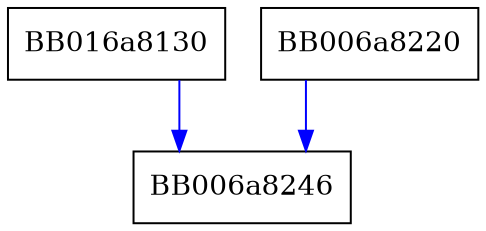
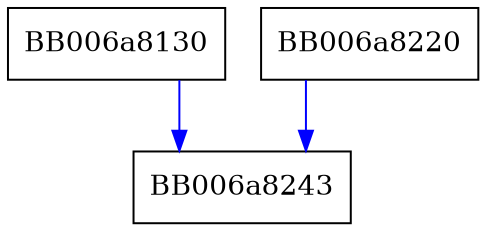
(117, 44) -> (117, 44)
(242, 187) -> (242, 187)
